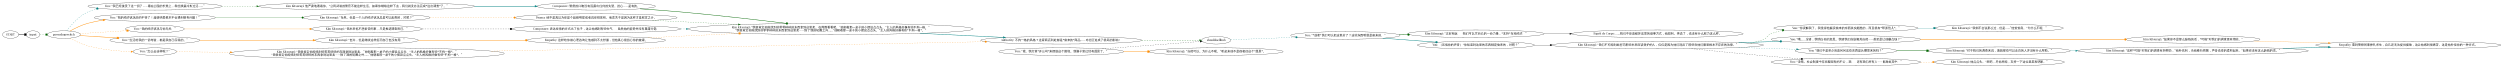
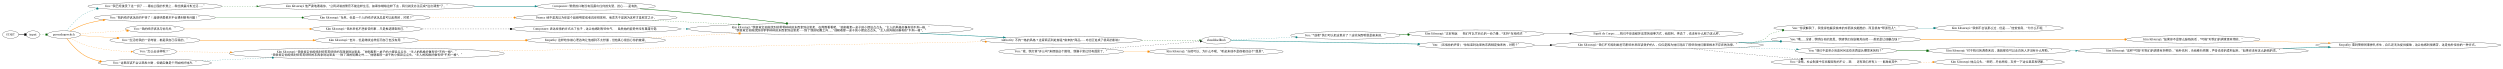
(98, 37) -> (98, 37)
(1409, 40) -> (1324, 42)
(1135, 52) -> (1135, 52)
none -> (155, 63)
